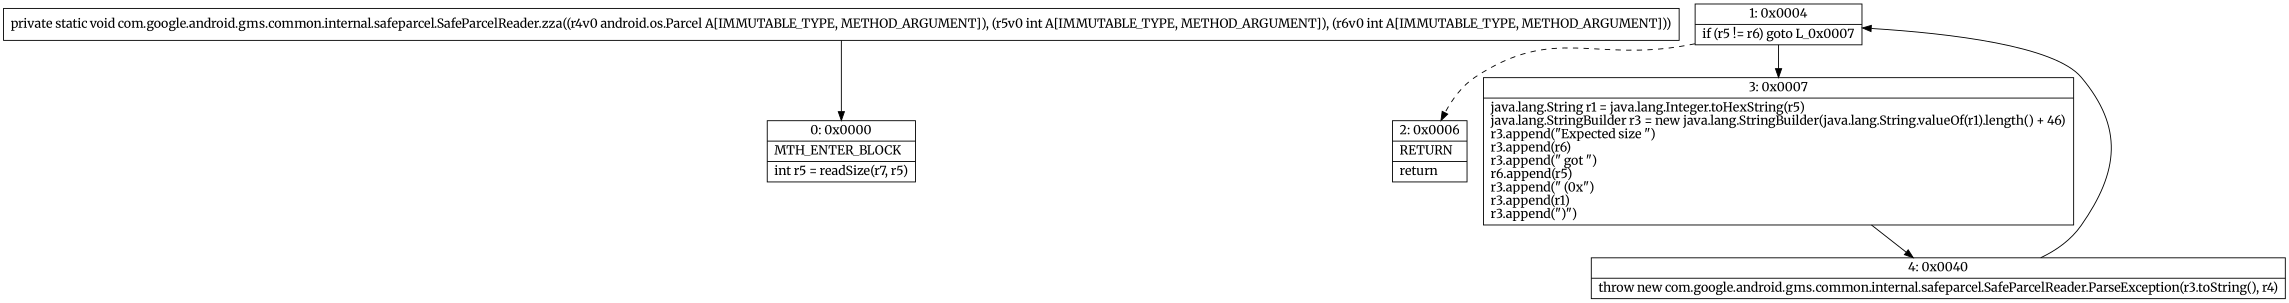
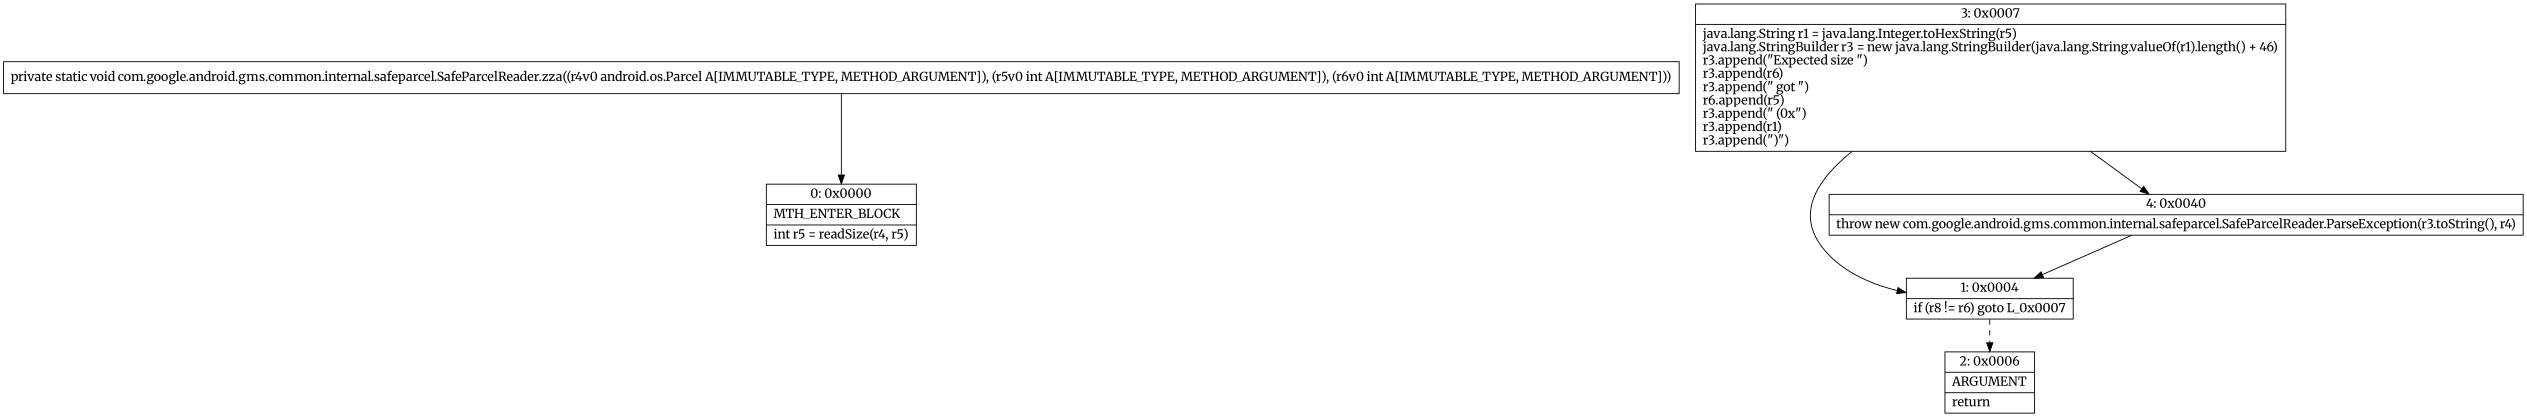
(1779, 34) -> (1990, 308)
(1779, 57) -> (1816, 236)
(1426, 151) -> (1990, 382)
(841, 171) -> (841, 235)
